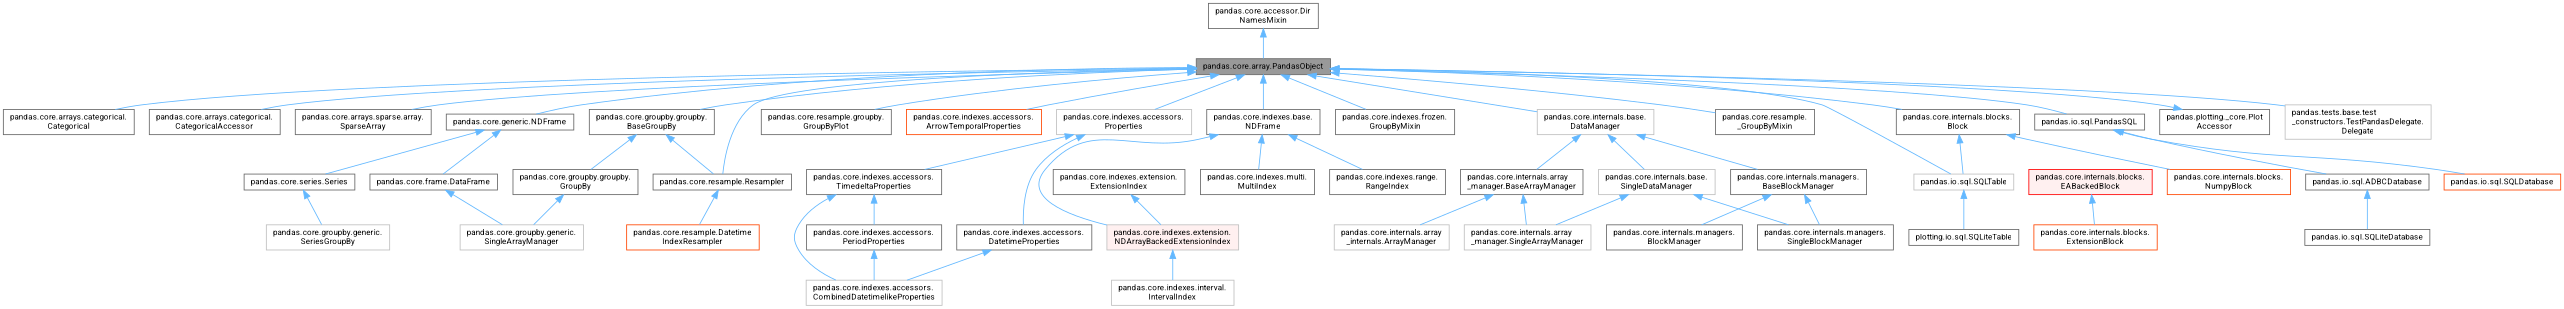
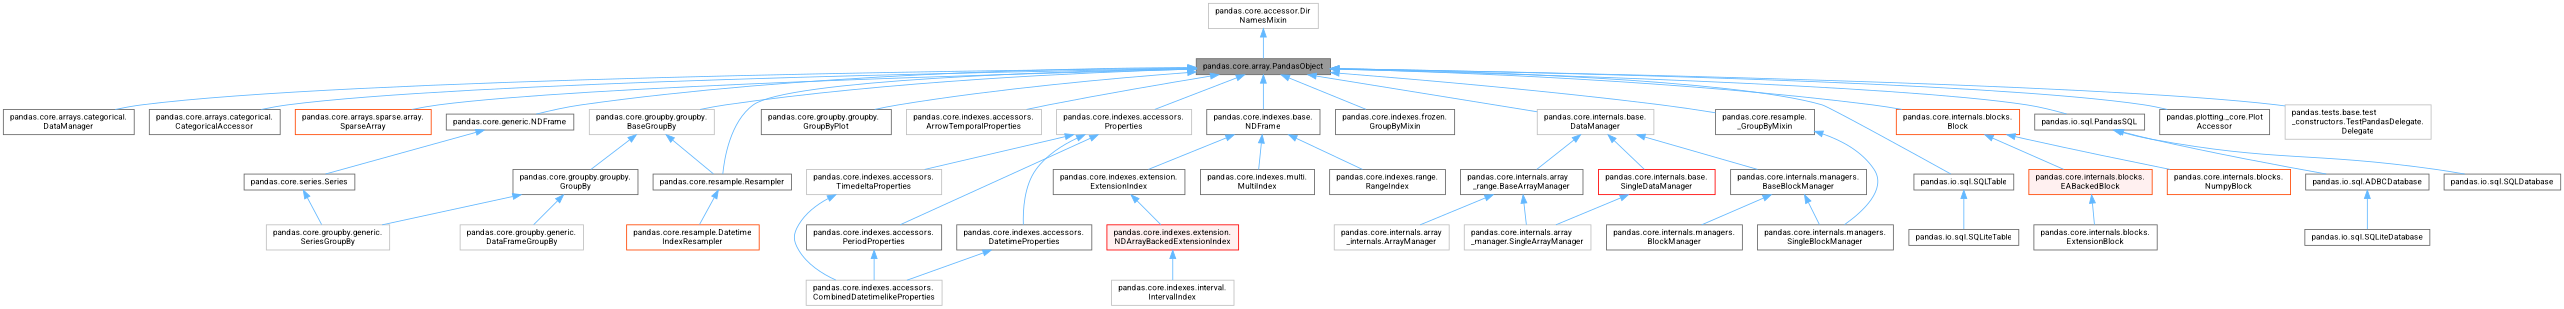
(1263, 16) -> (1263, 16)
(1753, 79) -> (1754, 79)
(69, 122) -> (69, 122)
(363, 122) -> (363, 122)
(652, 122) -> (652, 122)
(826, 122) -> (826, 122)
(974, 122) -> (974, 122)
(1958, 122) -> (1958, 122)
(1074, 146) -> (1187, 154)
(1962, 158) -> (2028, 154)
(434, 182) -> none
(874, 182) -> (874, 182)
(1522, 182) -> (1522, 182)
(1657, 182) -> (1657, 182)
(1964, 182) -> (1964, 182)
(2091, 182) -> (2091, 182)
(2502, 182) -> (2502, 182)
none -> (447, 211)
(1747, 212) -> (1875, 172)
(874, 214) -> (995, 181)
(522, 237) -> (522, 237)
(1173, 237) -> (1173, 237)
(1964, 237) -> (1964, 237)
(2096, 237) -> (2096, 237)
